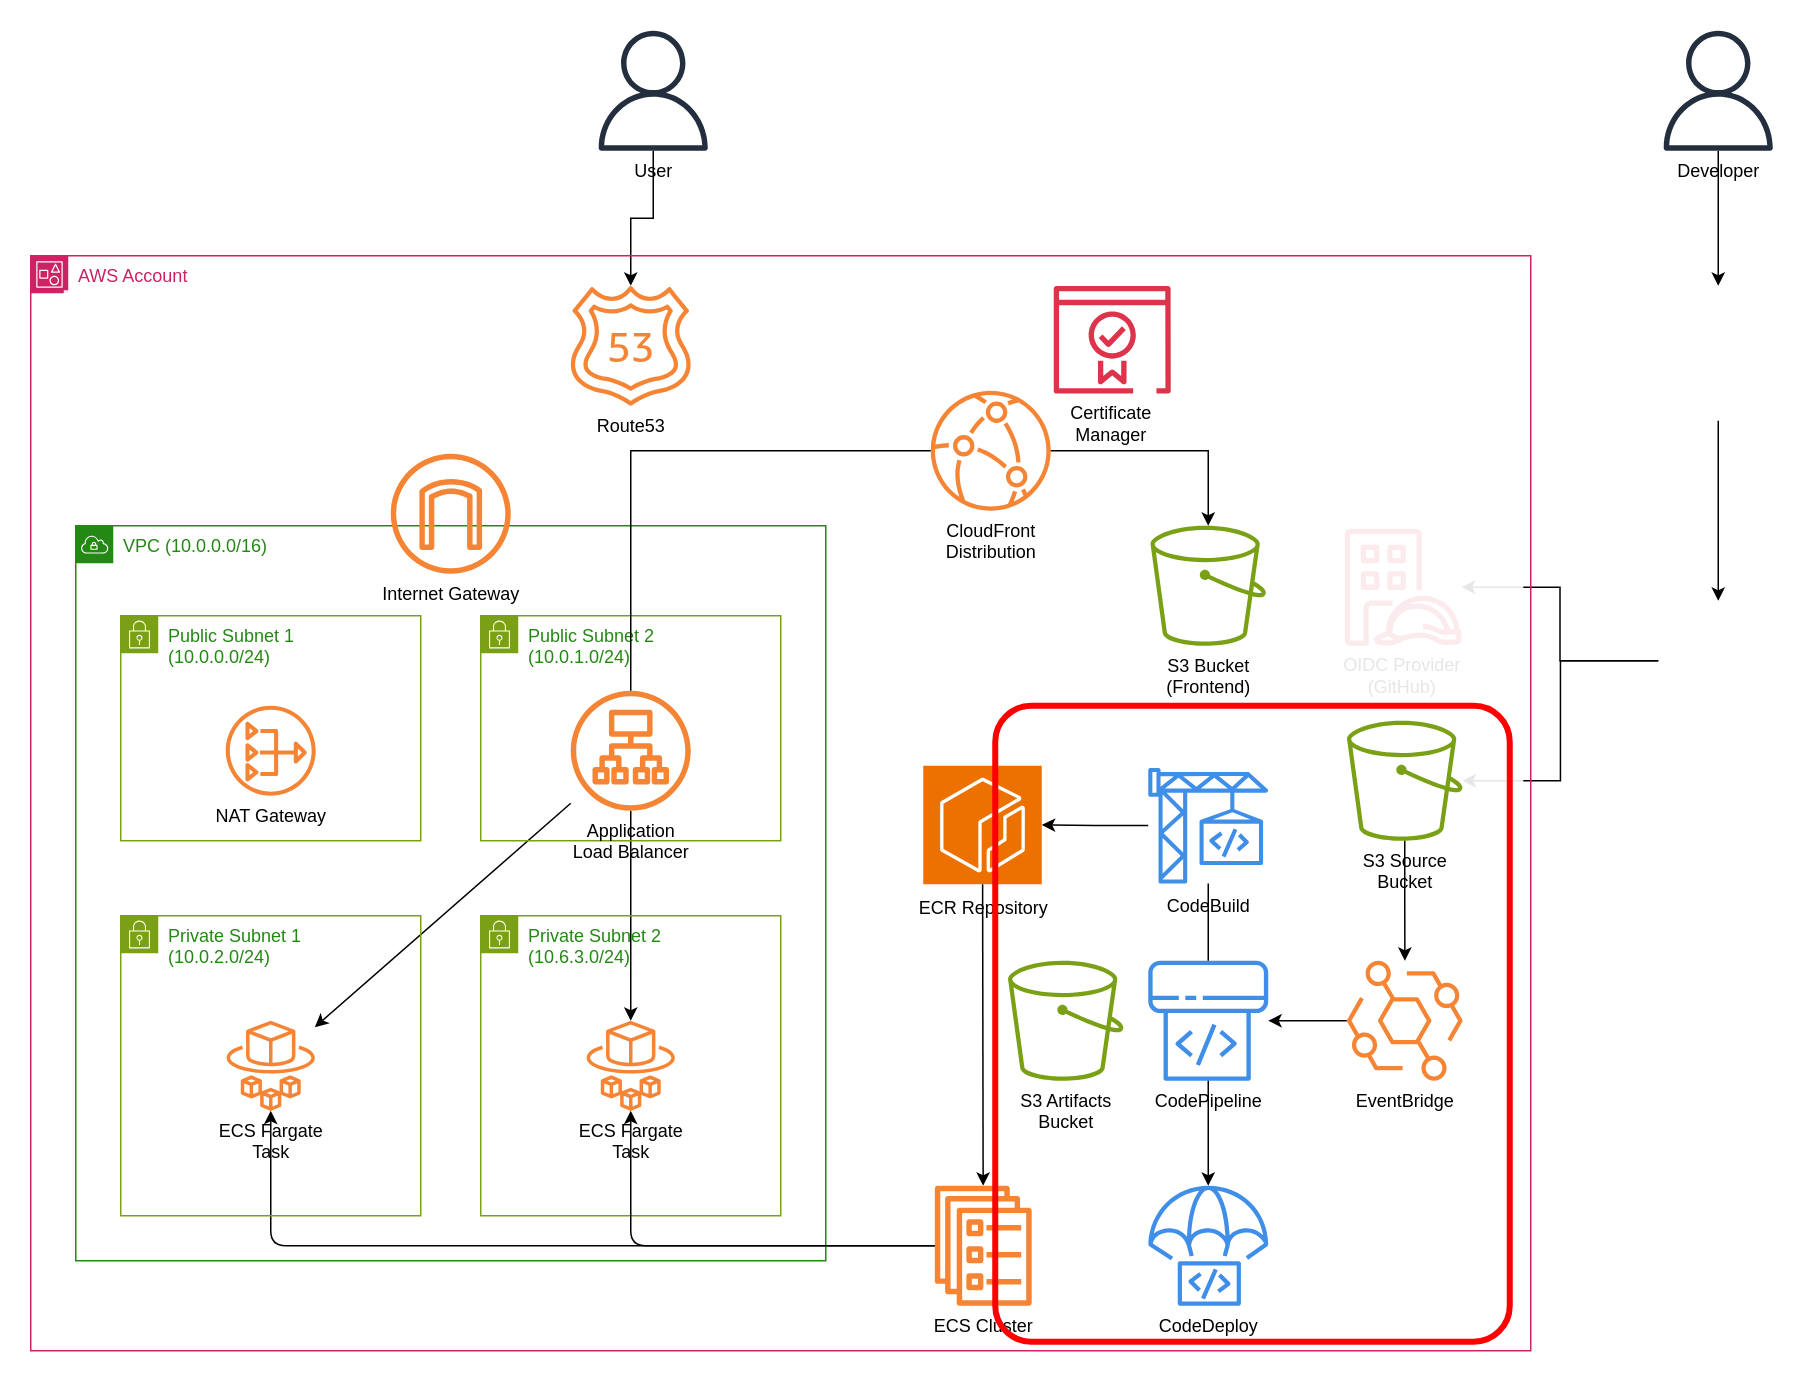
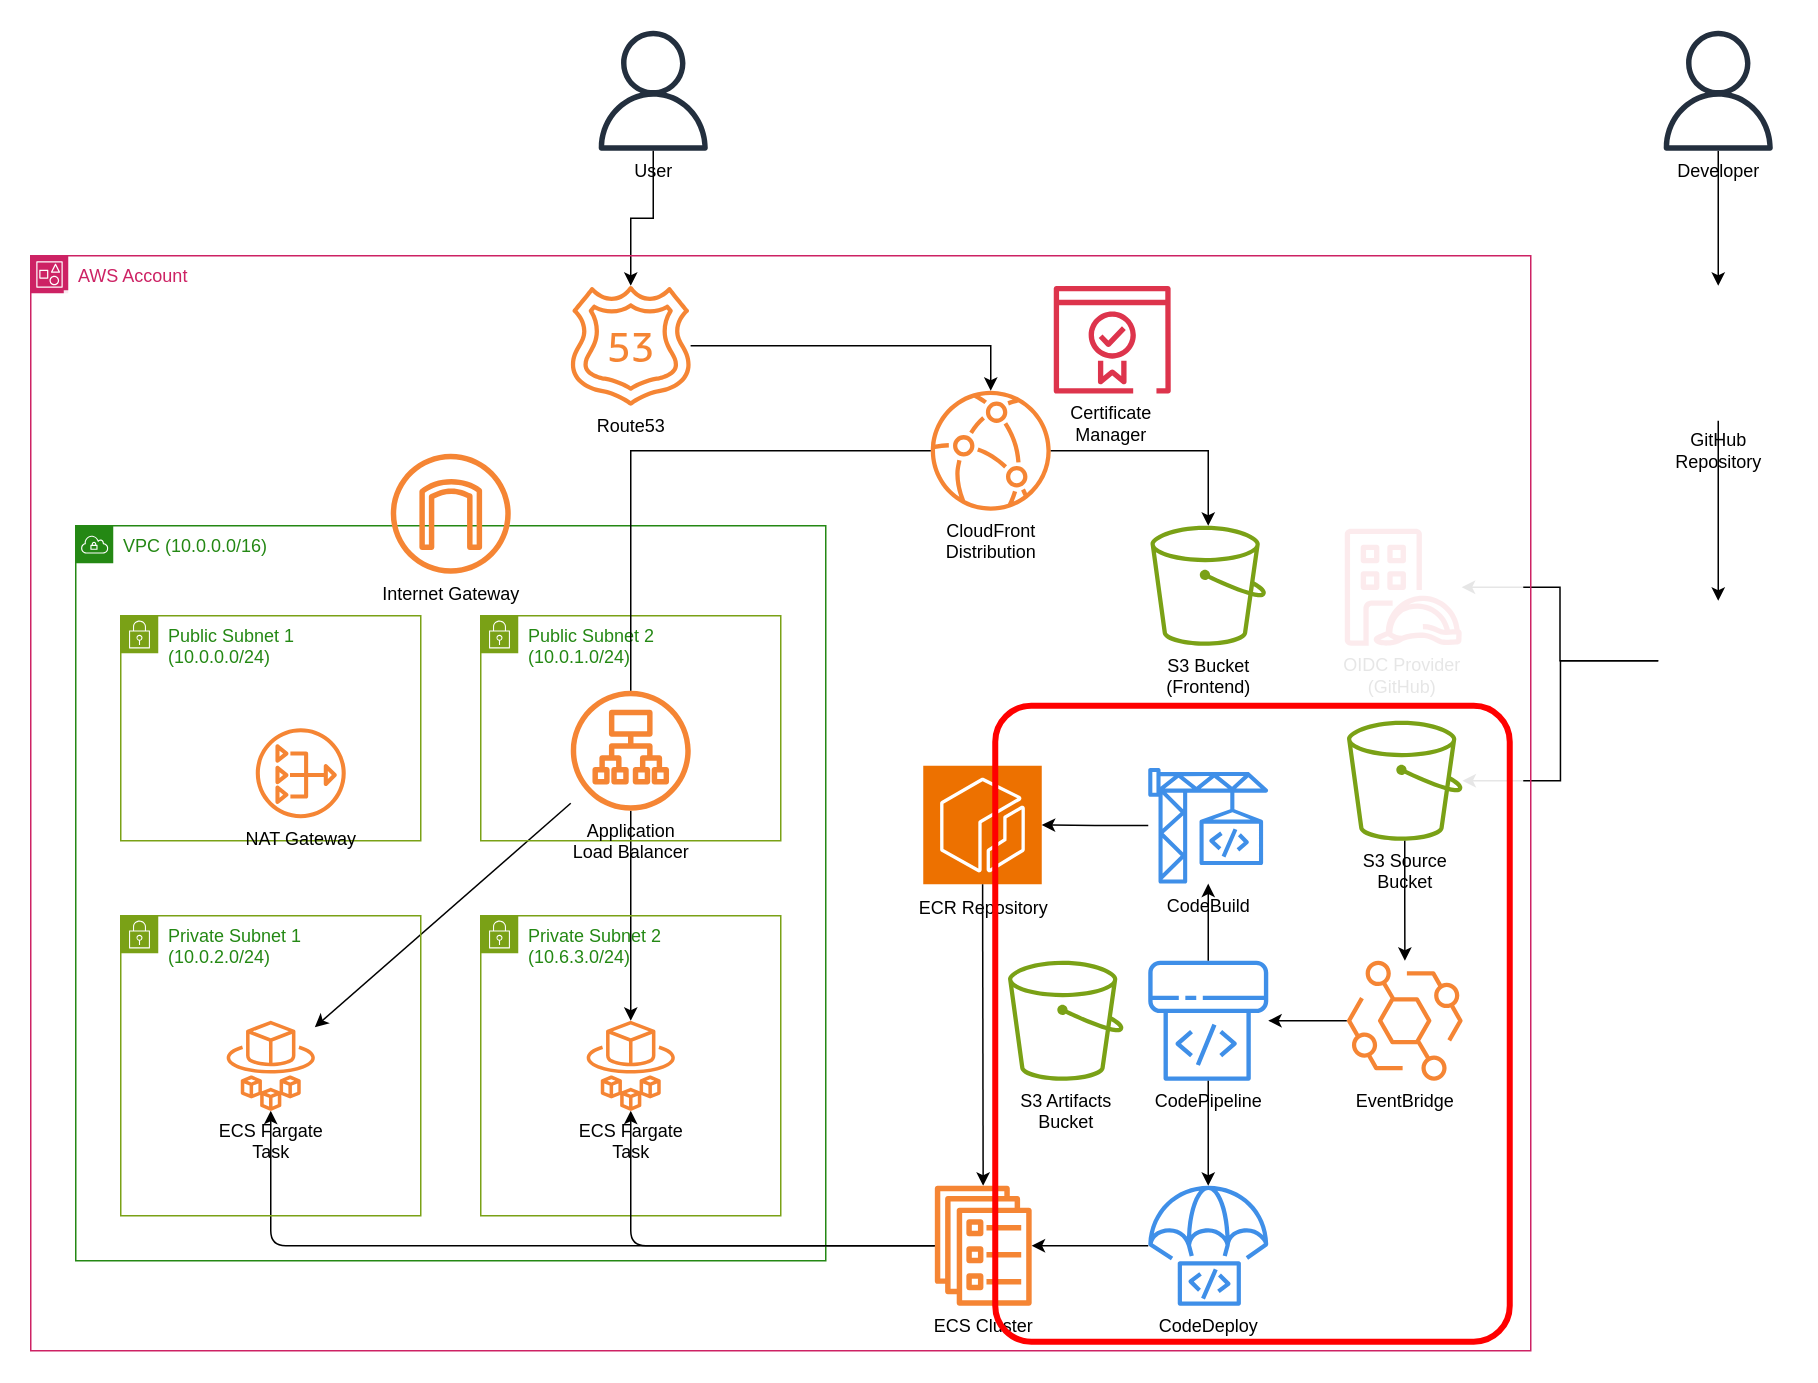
none -> (858, 346)
none -> (1718, 451)
(271, 751) -> (301, 773)
(1208, 890) -> (1208, 895)
none -> (1095, 1246)
